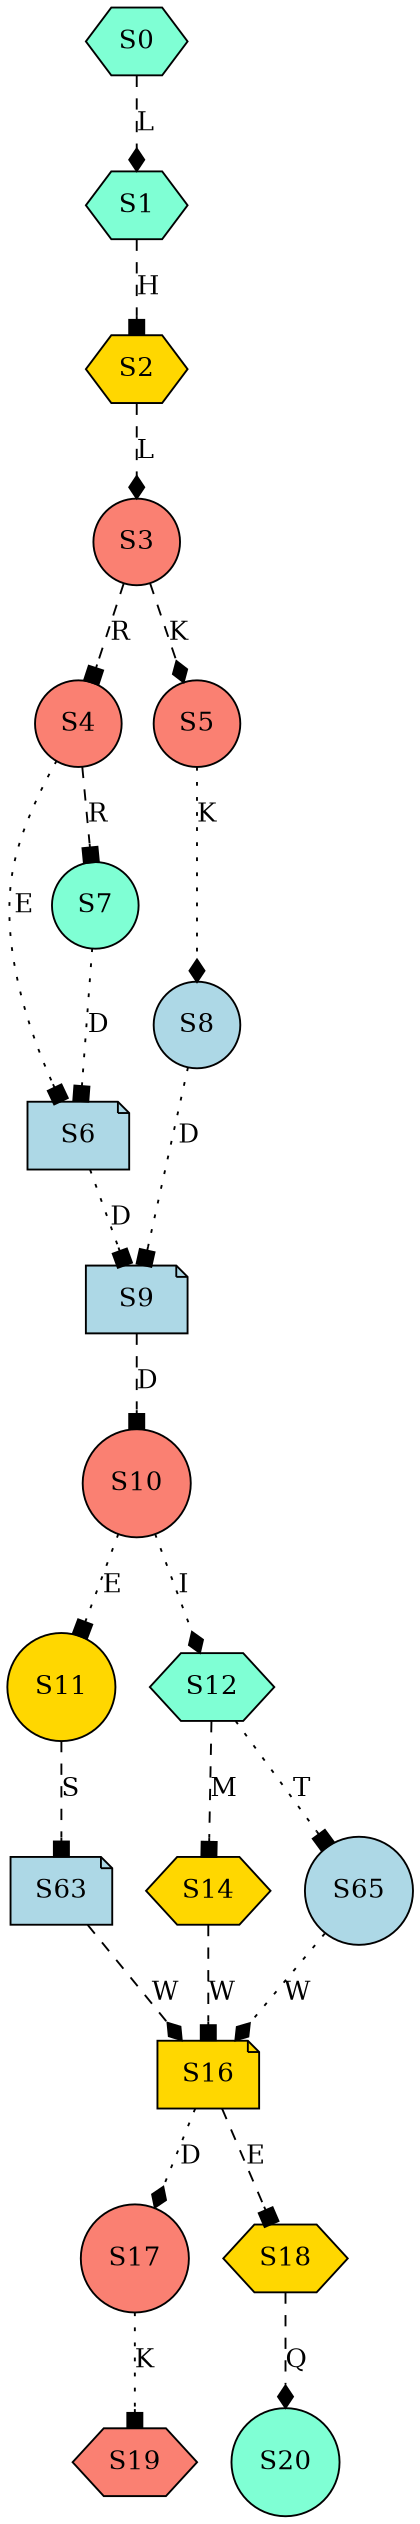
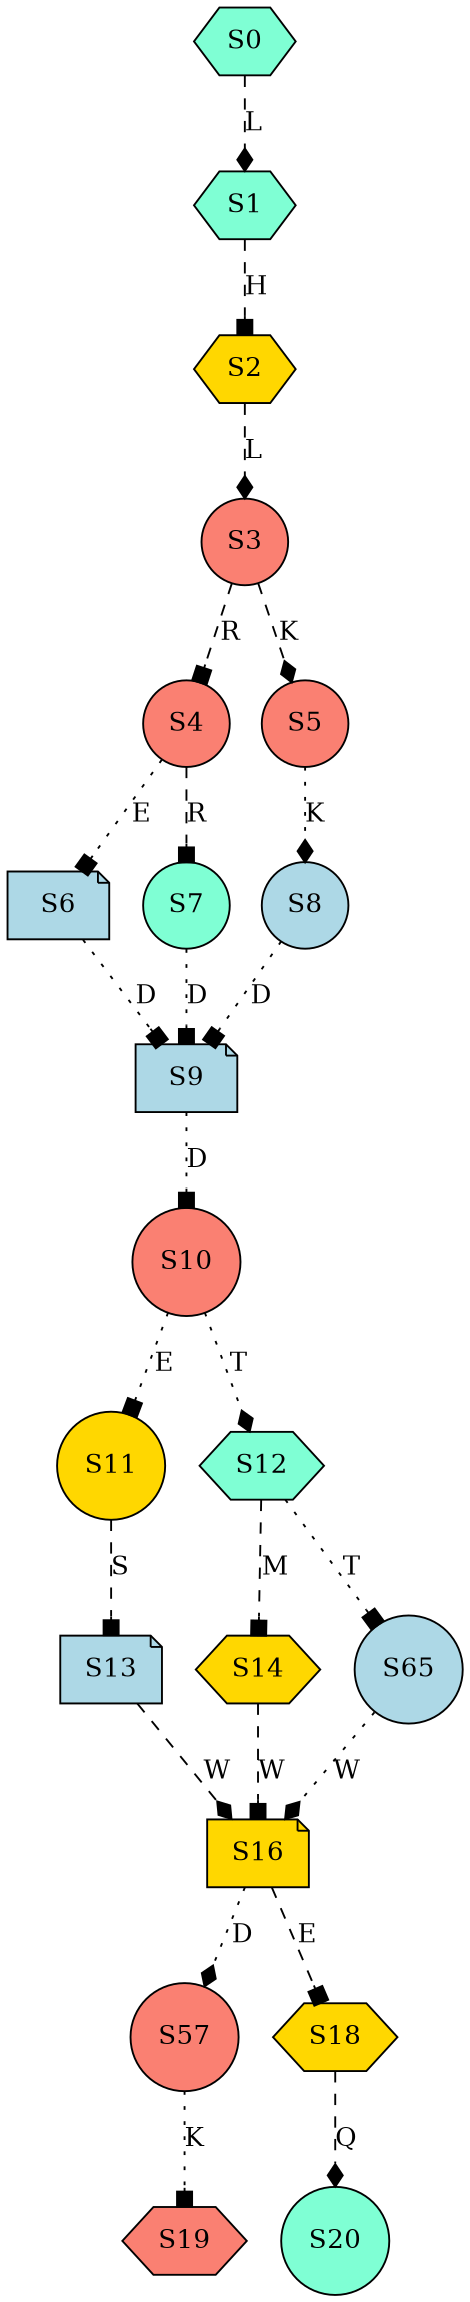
(87, 1015) -> (186, 987)
(137, 1372) -> (186, 1150)
(184, 1585) -> (239, 1364)
(61, 1891) -> (111, 1670)
(135, 2259) -> (185, 2037)
